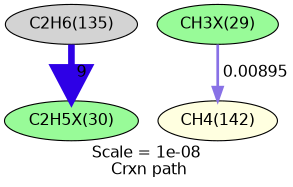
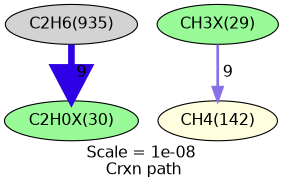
(71, 24) -> (71, 24)
(253, 73) -> (225, 73)
(71, 121) -> (71, 121)
